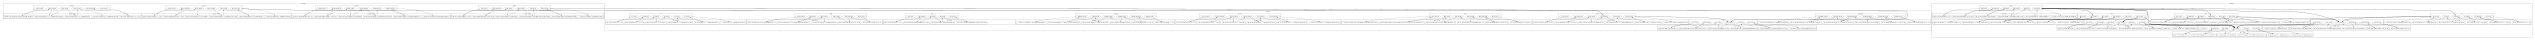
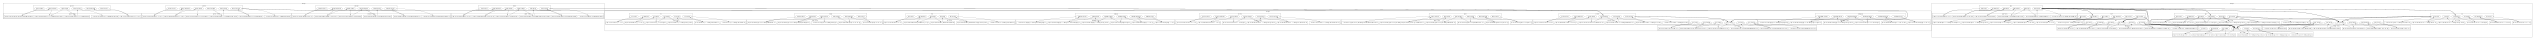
none -> (1002, 23)
